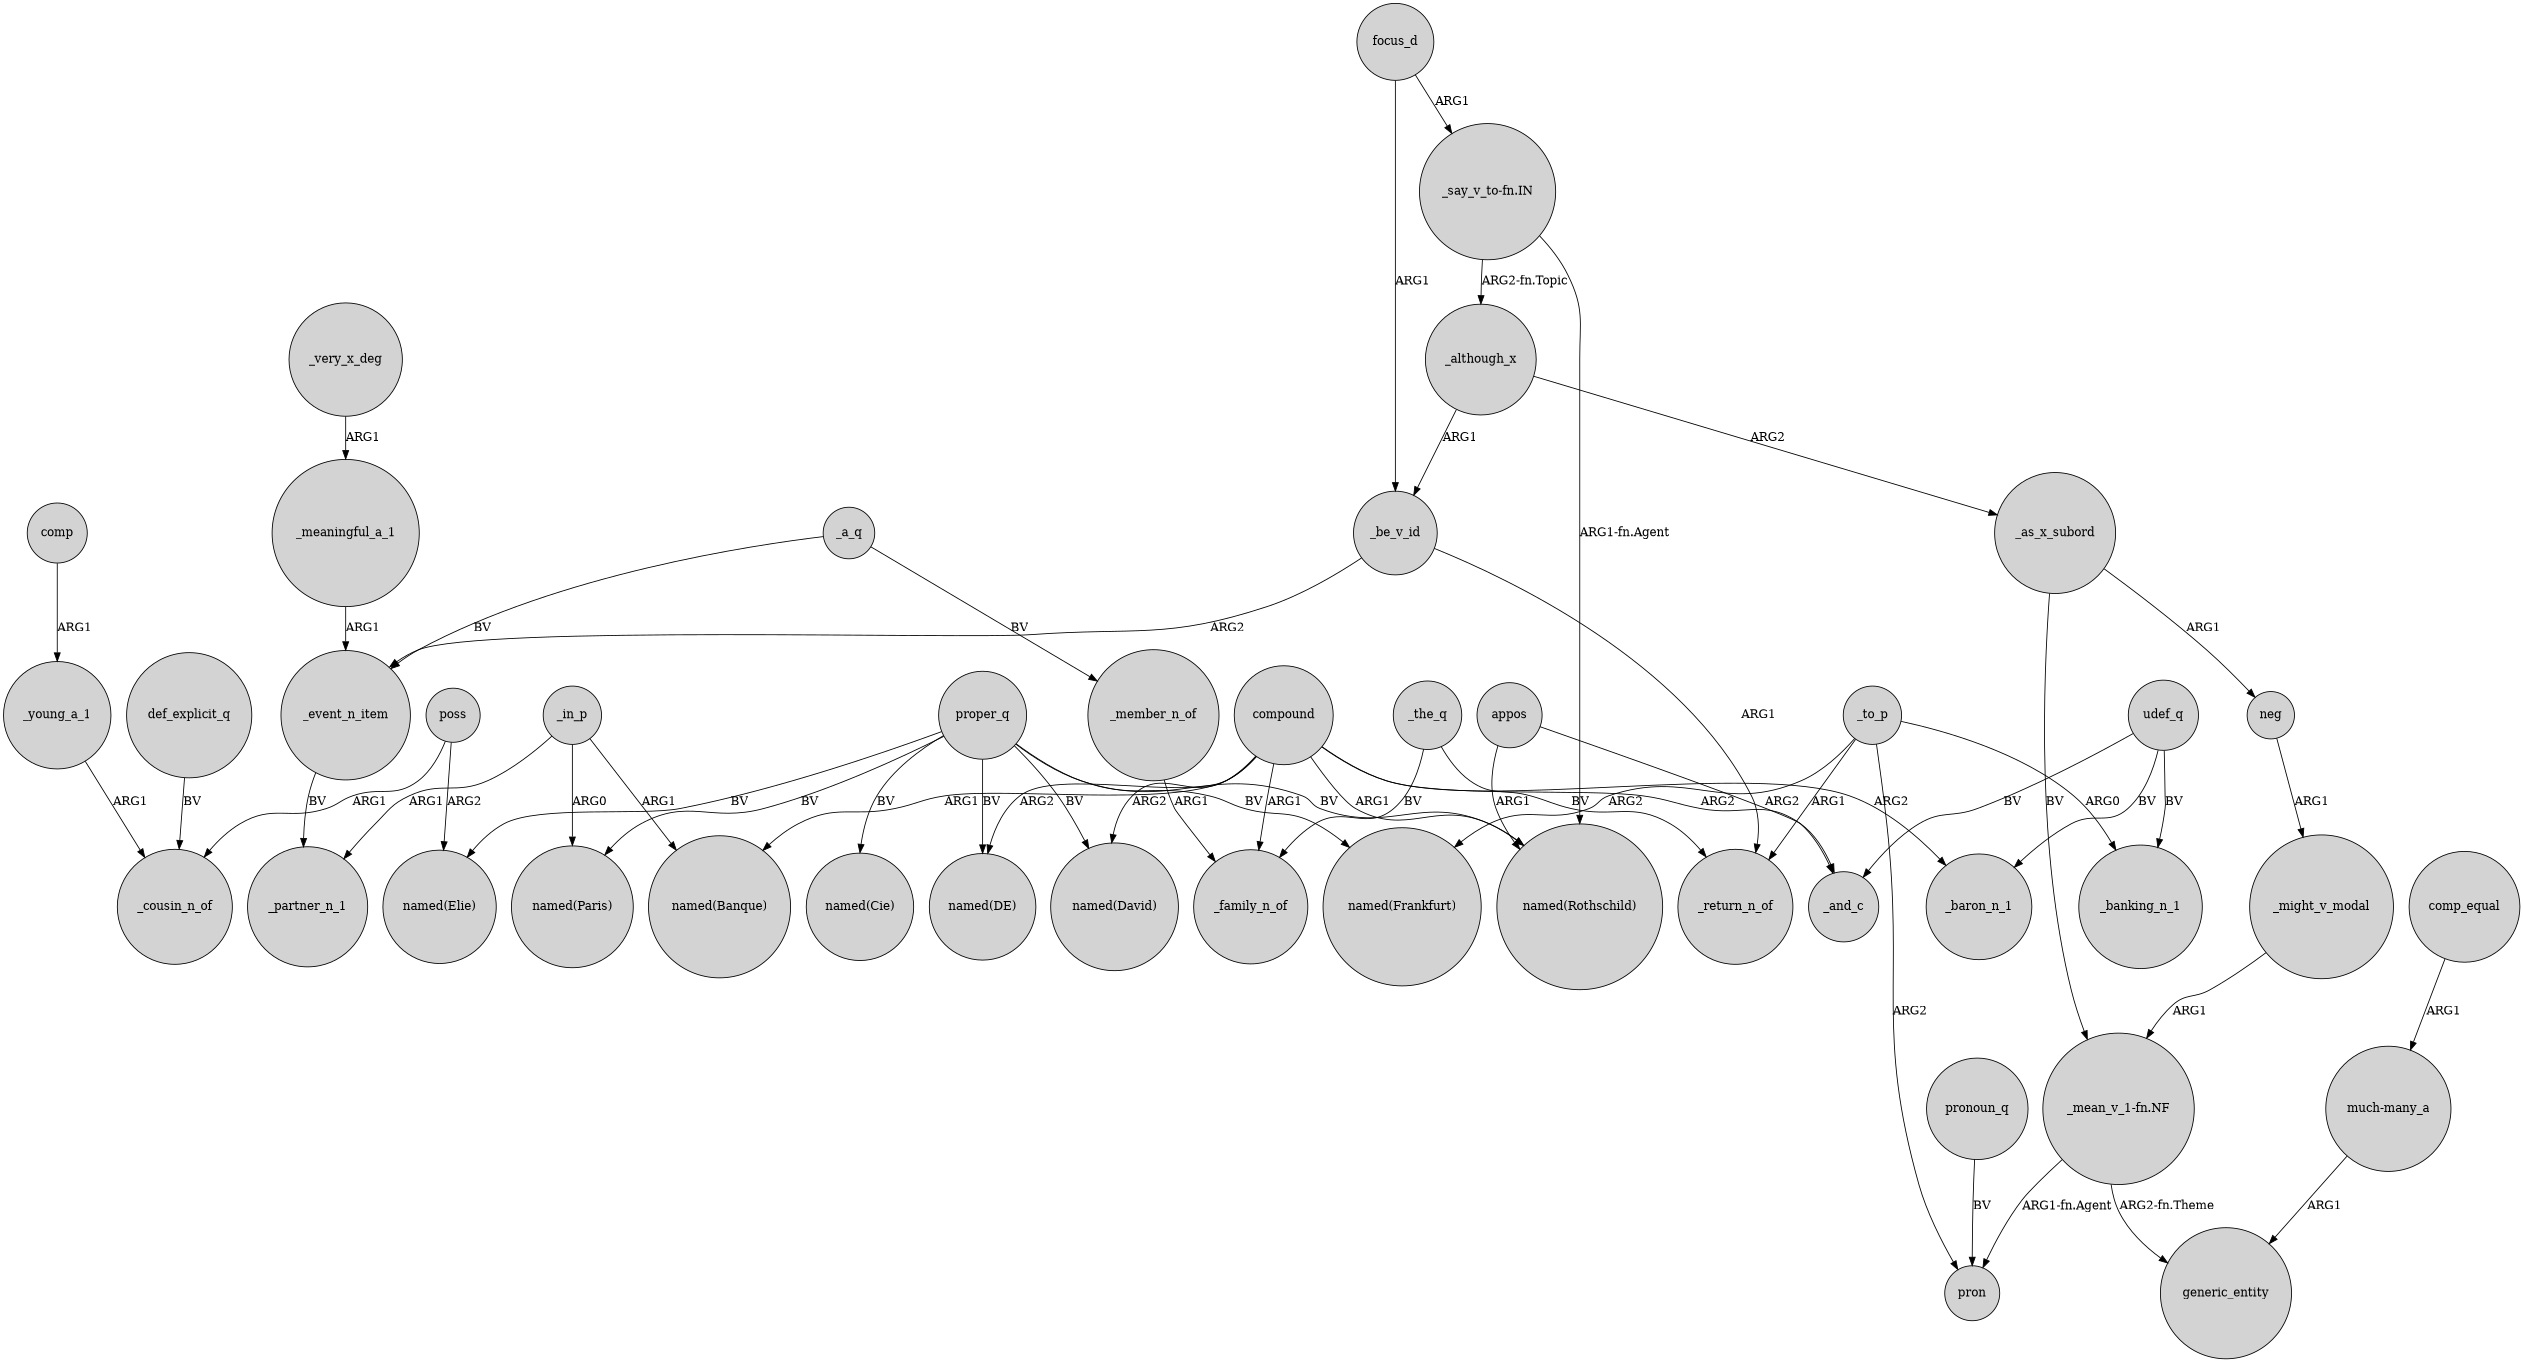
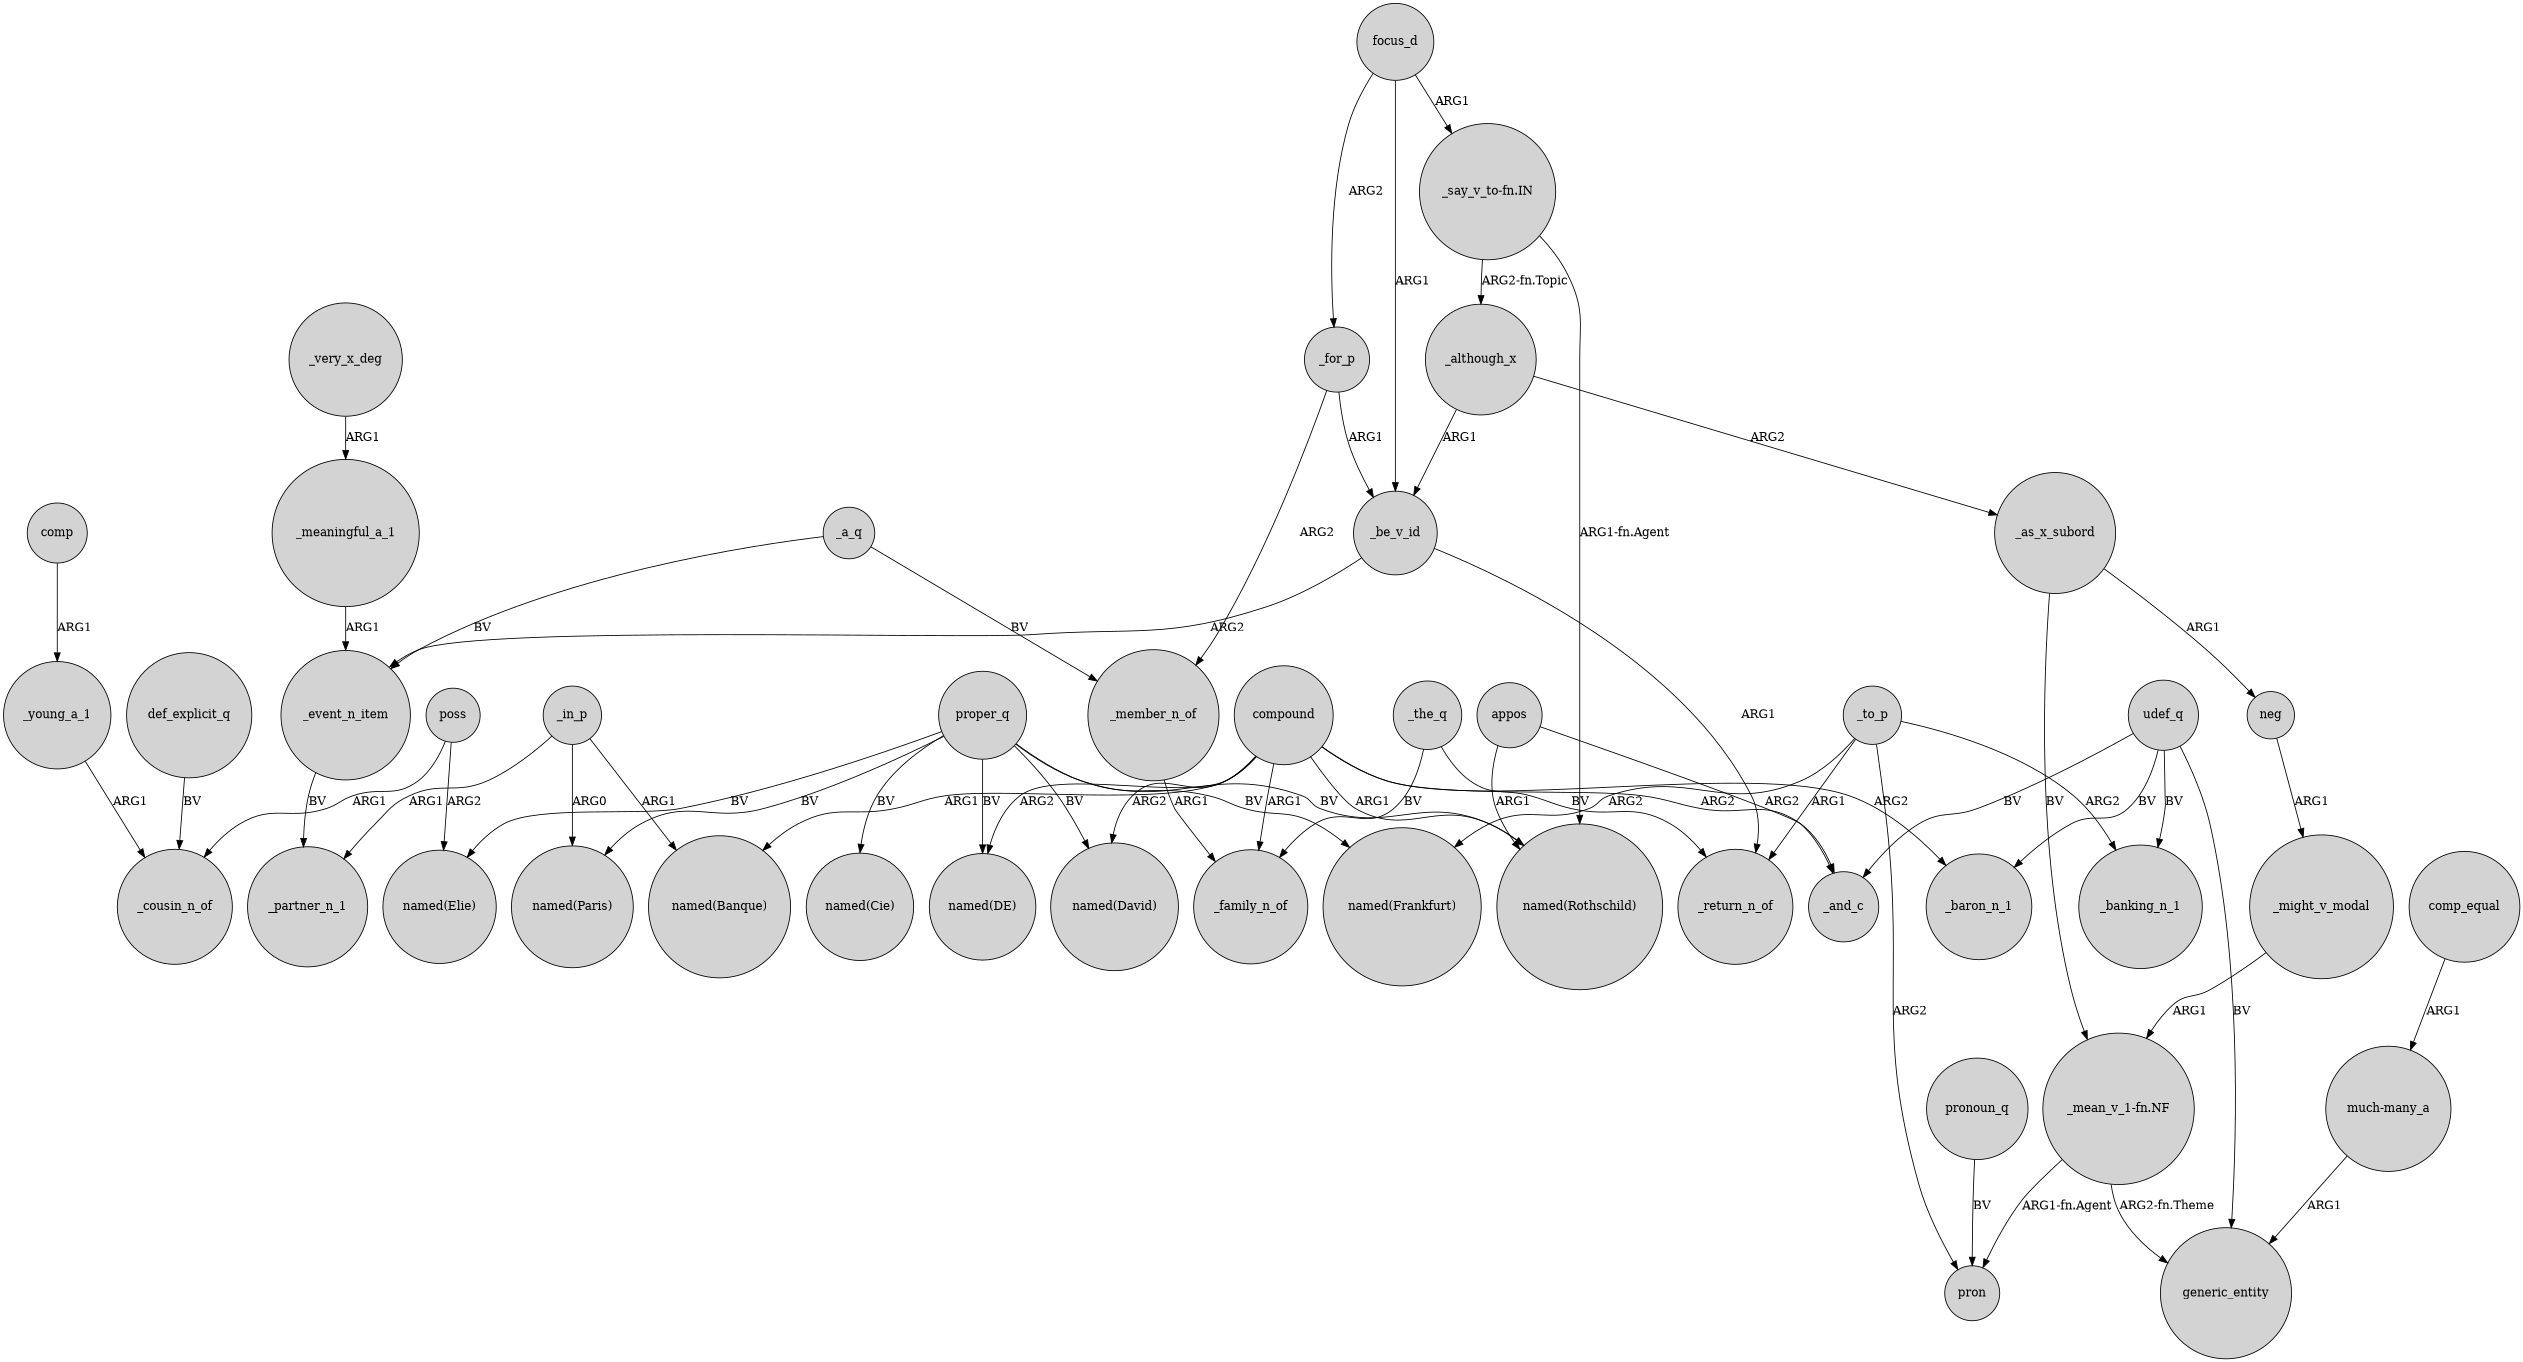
none -> (1337, 360)
(2103, 802) -> (2103, 802)
none -> (2230, 967)
